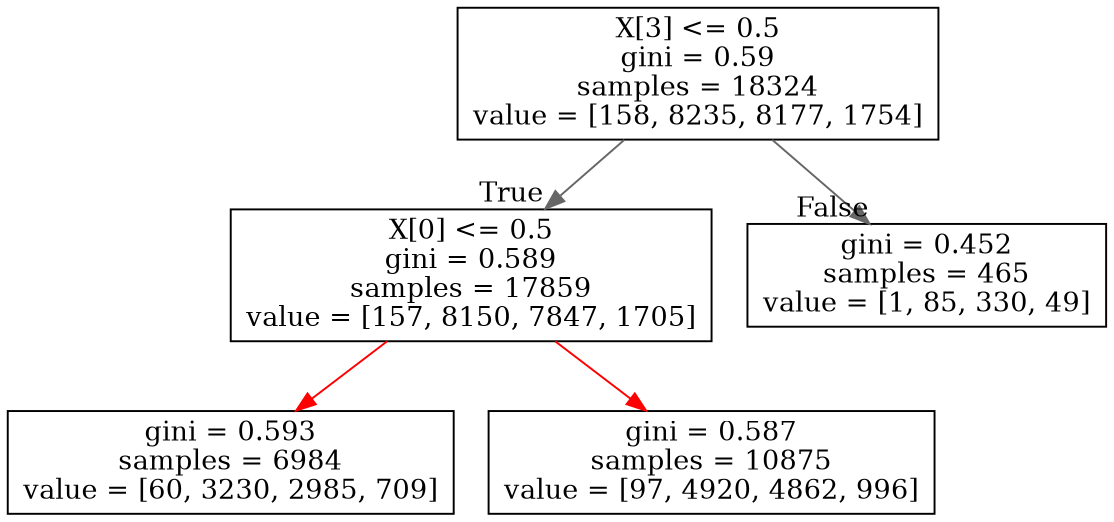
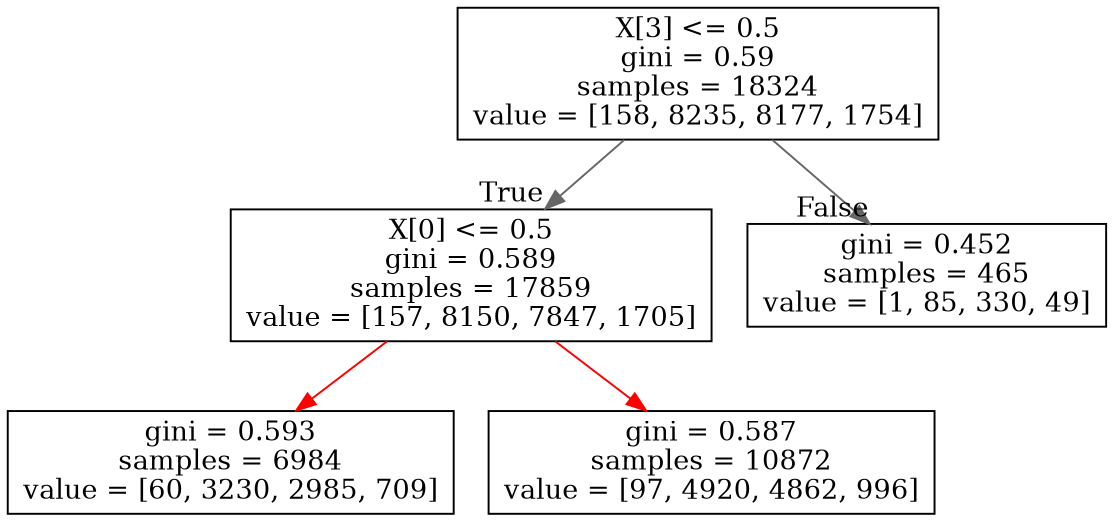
(712, 462) -> (712, 462)
